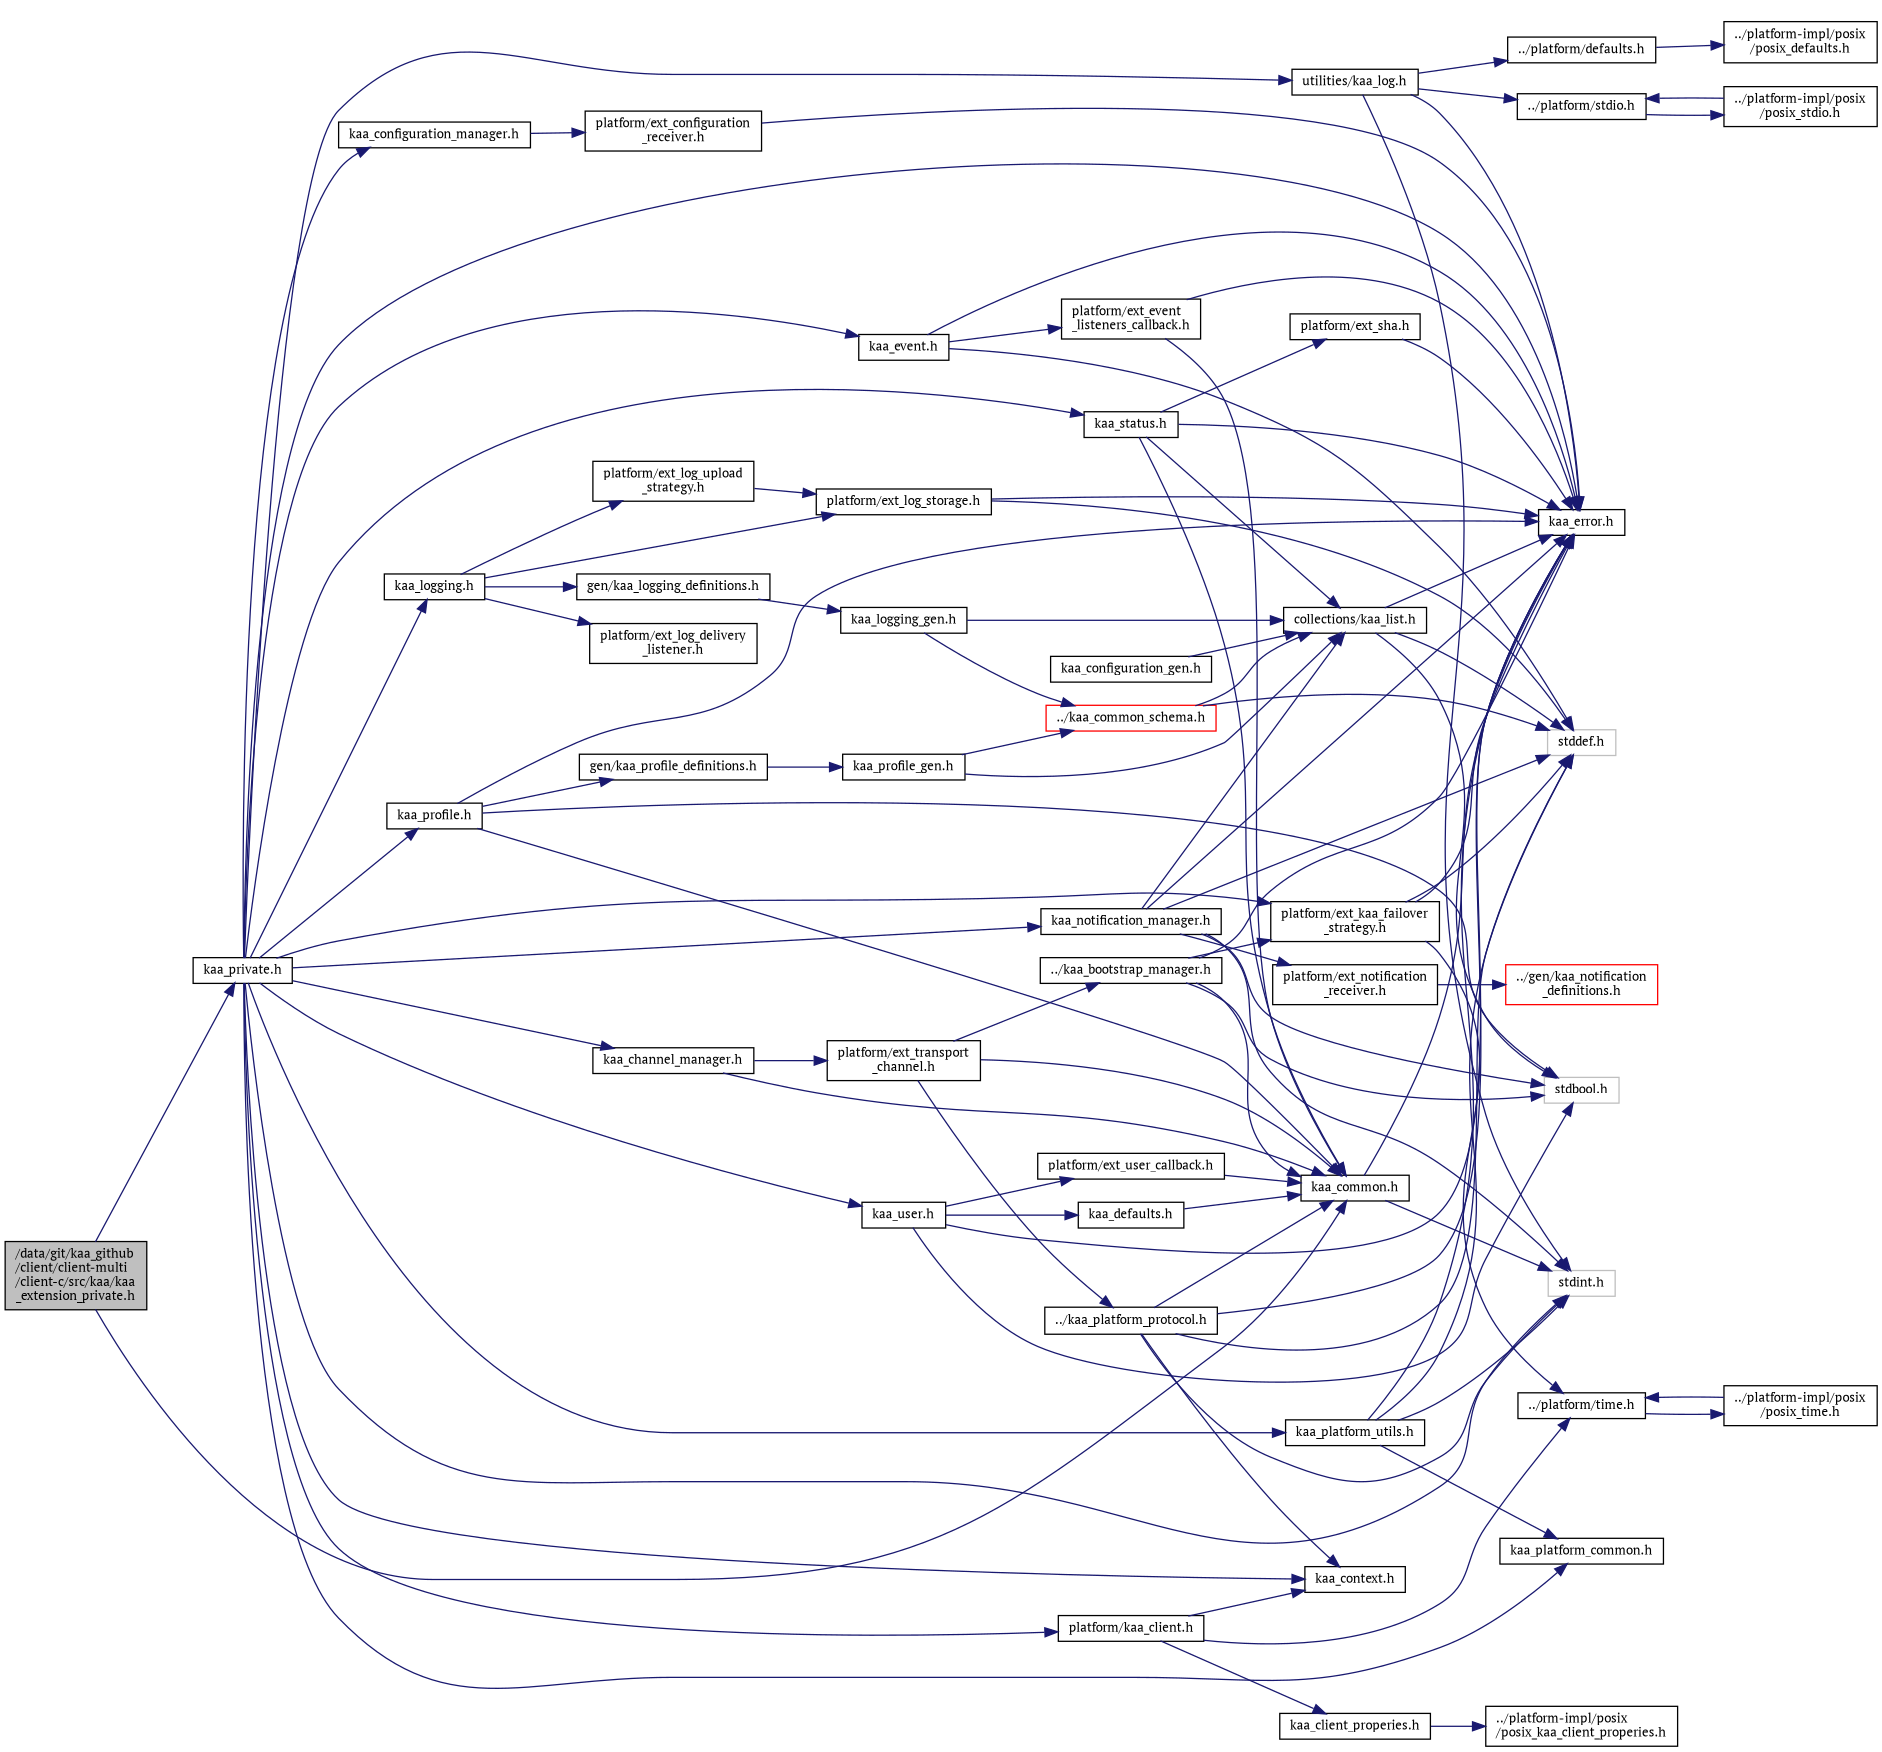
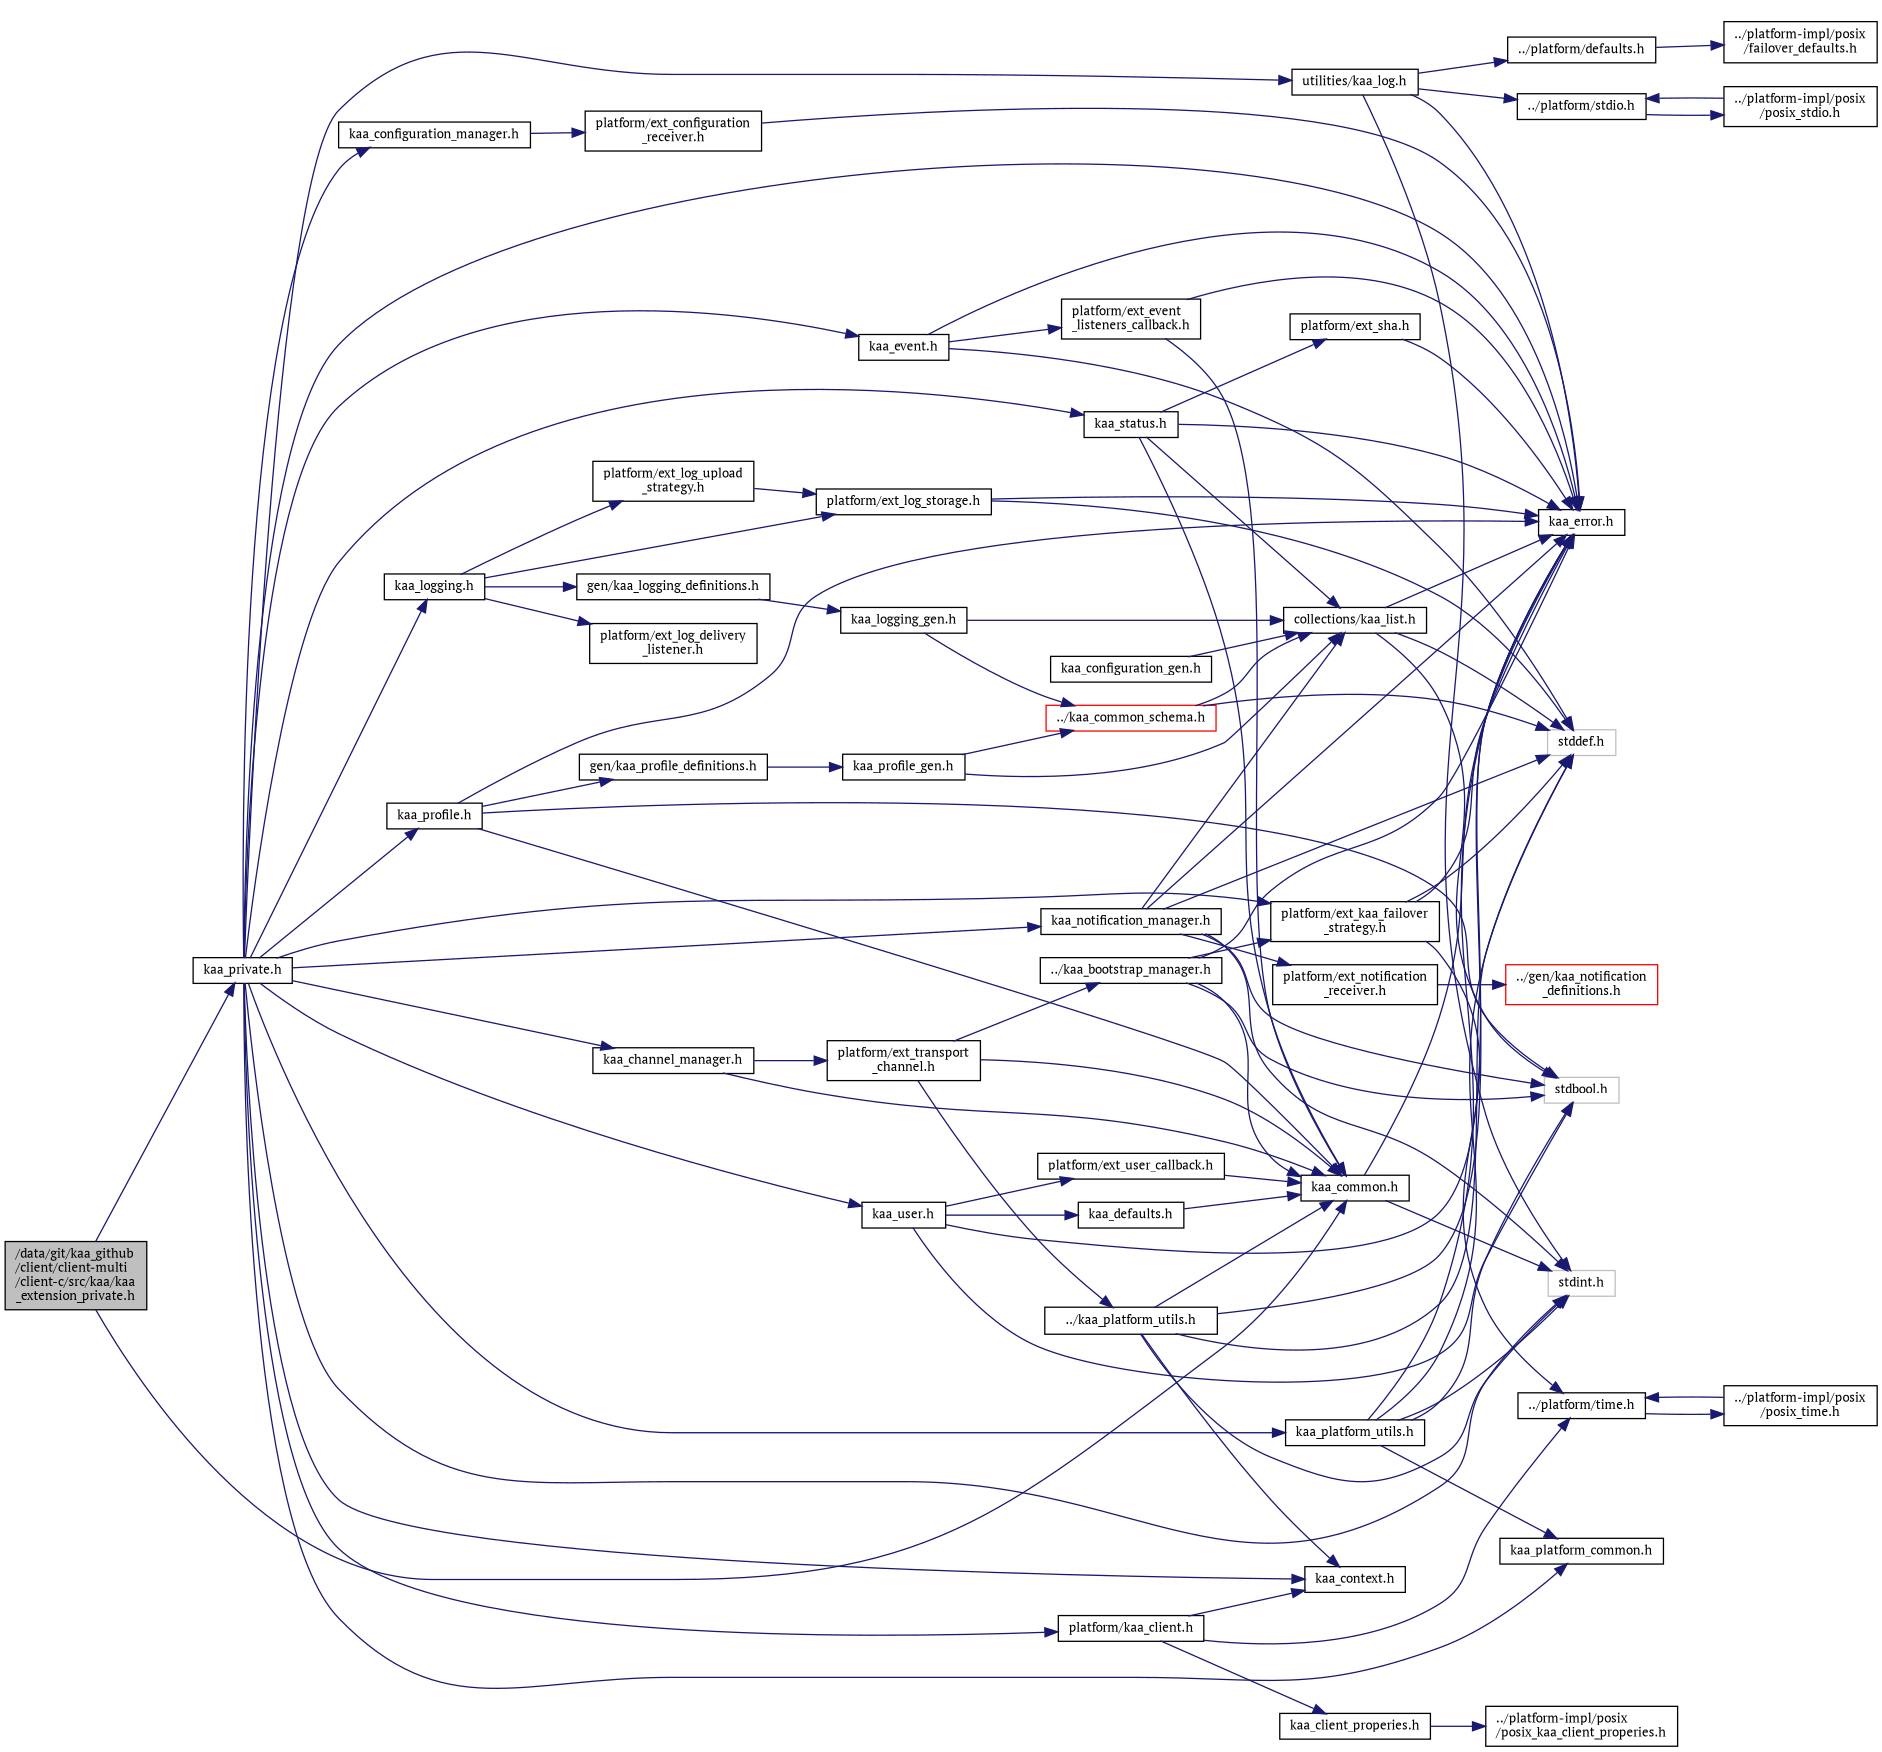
(1801, 42) -> (1801, 42)
(1131, 1321) -> (1131, 1321)
none -> (1469, 1338)
